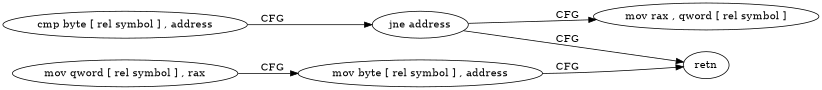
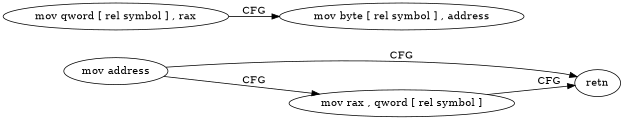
(125, 25) -> none
(420, 25) -> (116, 71)
(609, 71) -> (527, 90)
